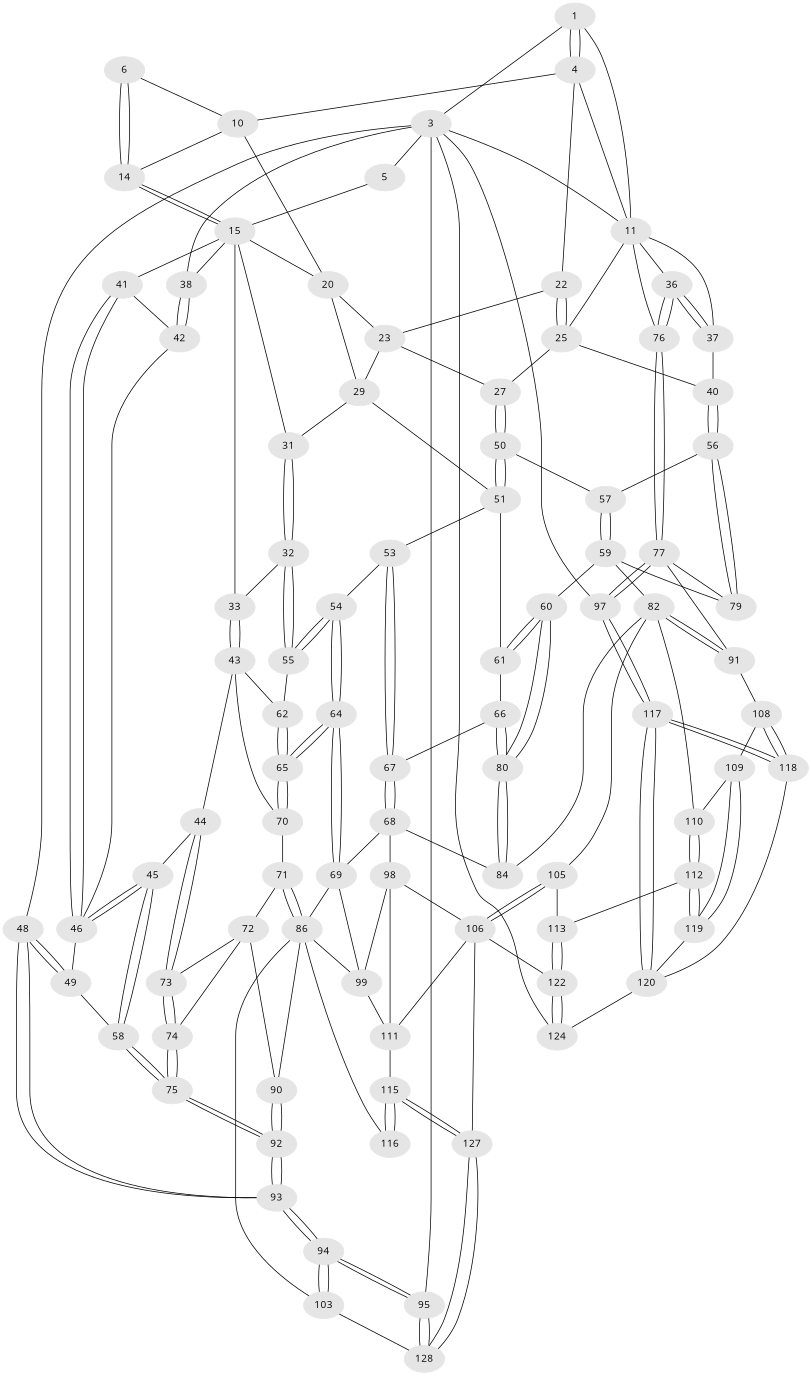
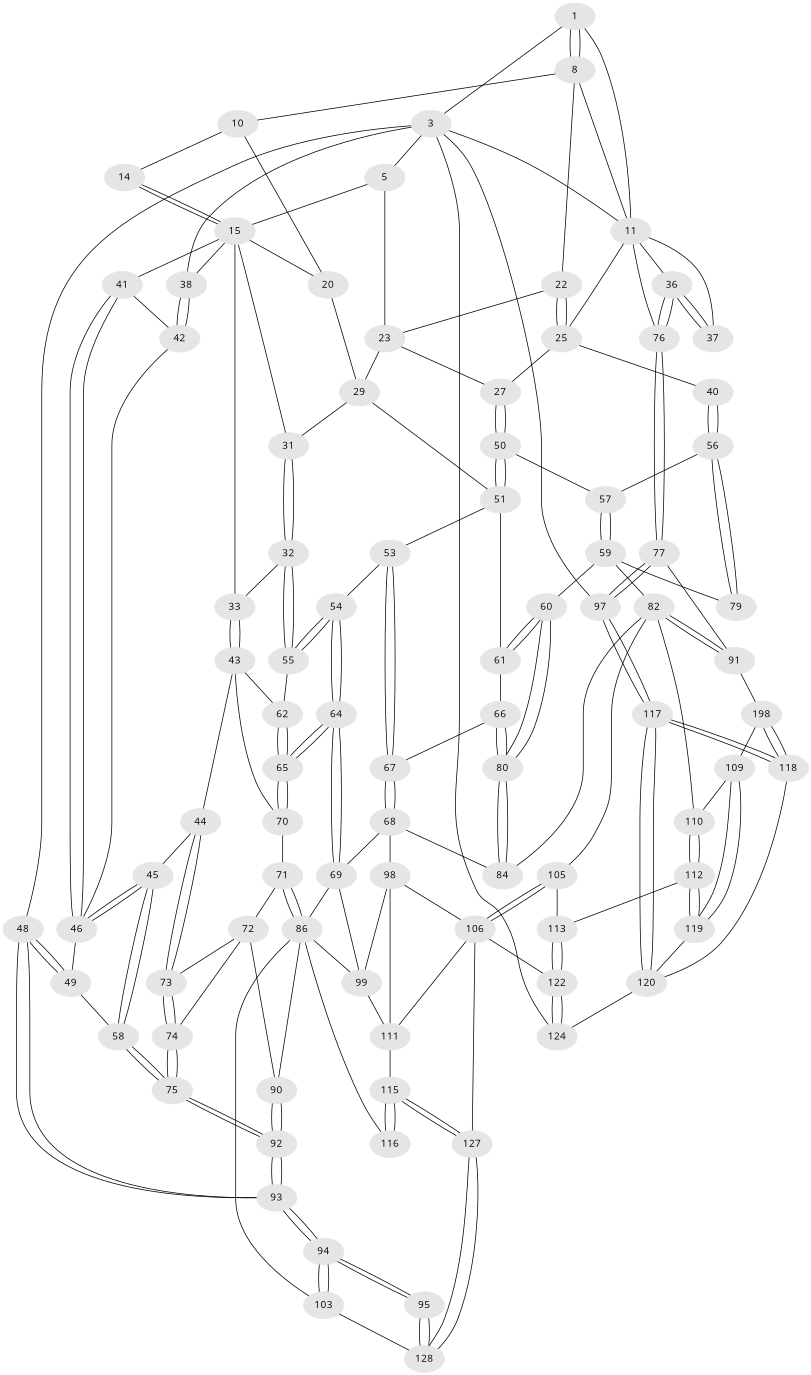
(125, 70) -> none
(575, 70) -> (575, 70)
(357, 312) -> (385, 258)
(713, 366) -> none
(698, 580) -> none
(431, 715) -> none
(761, 715) -> (761, 715)
